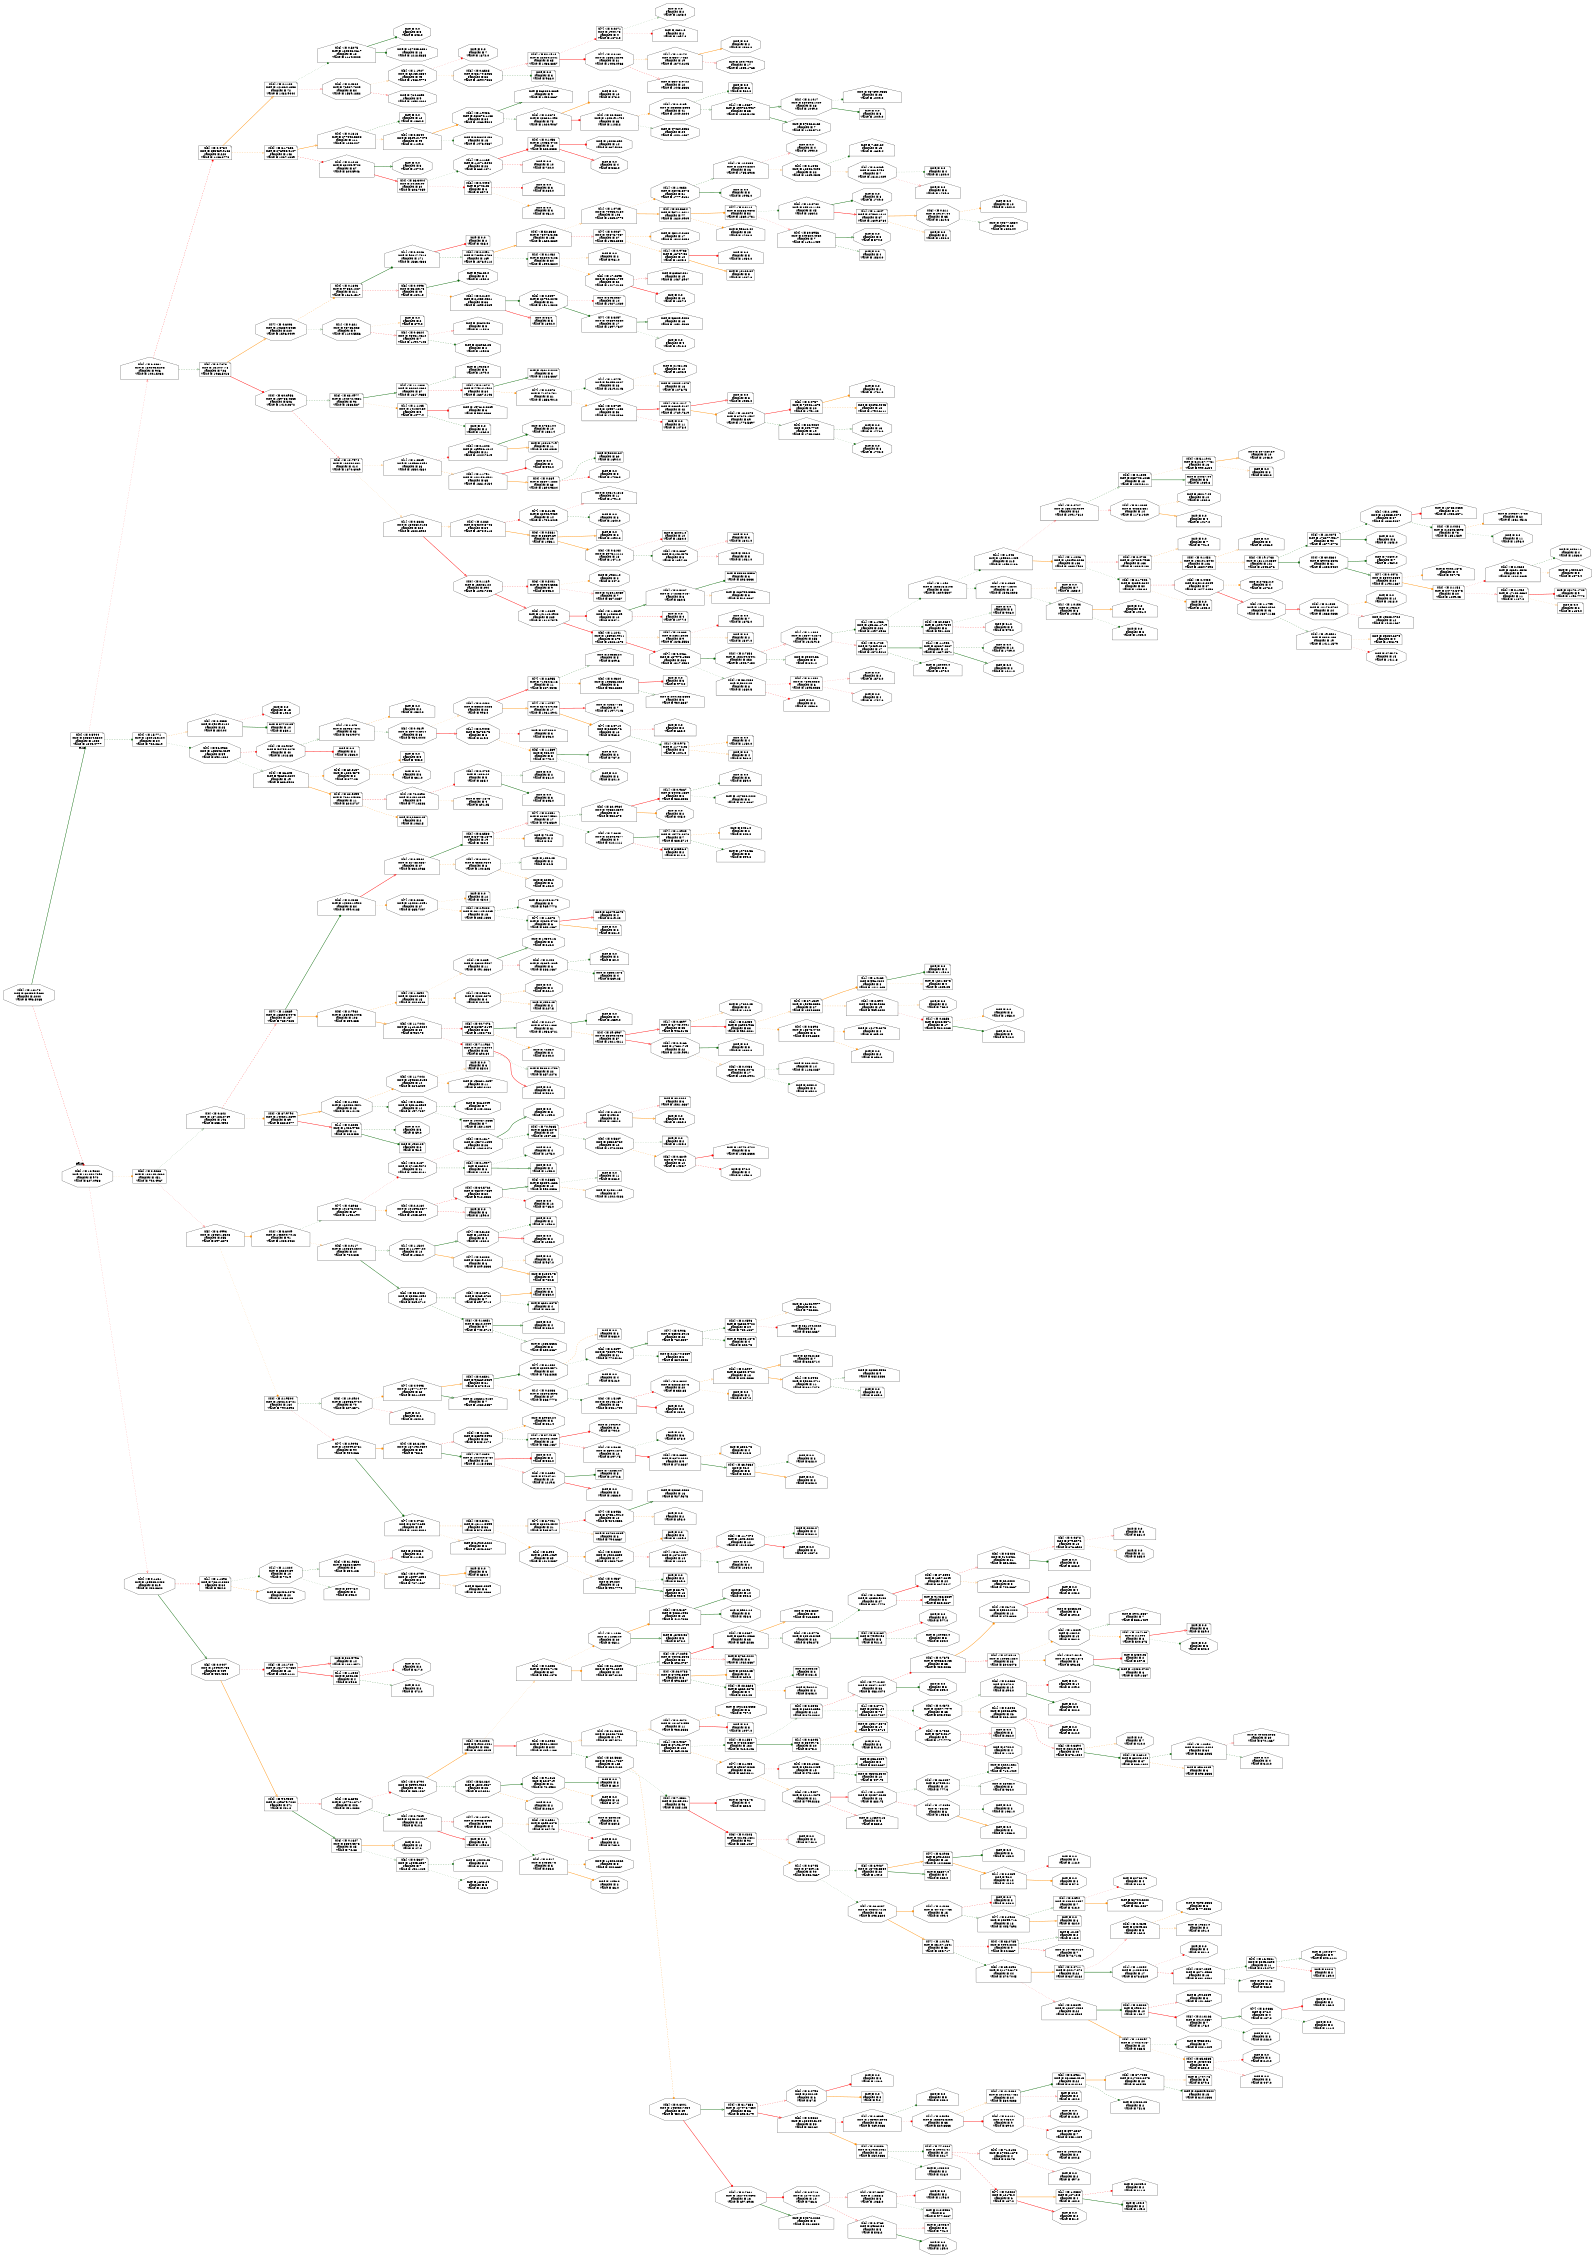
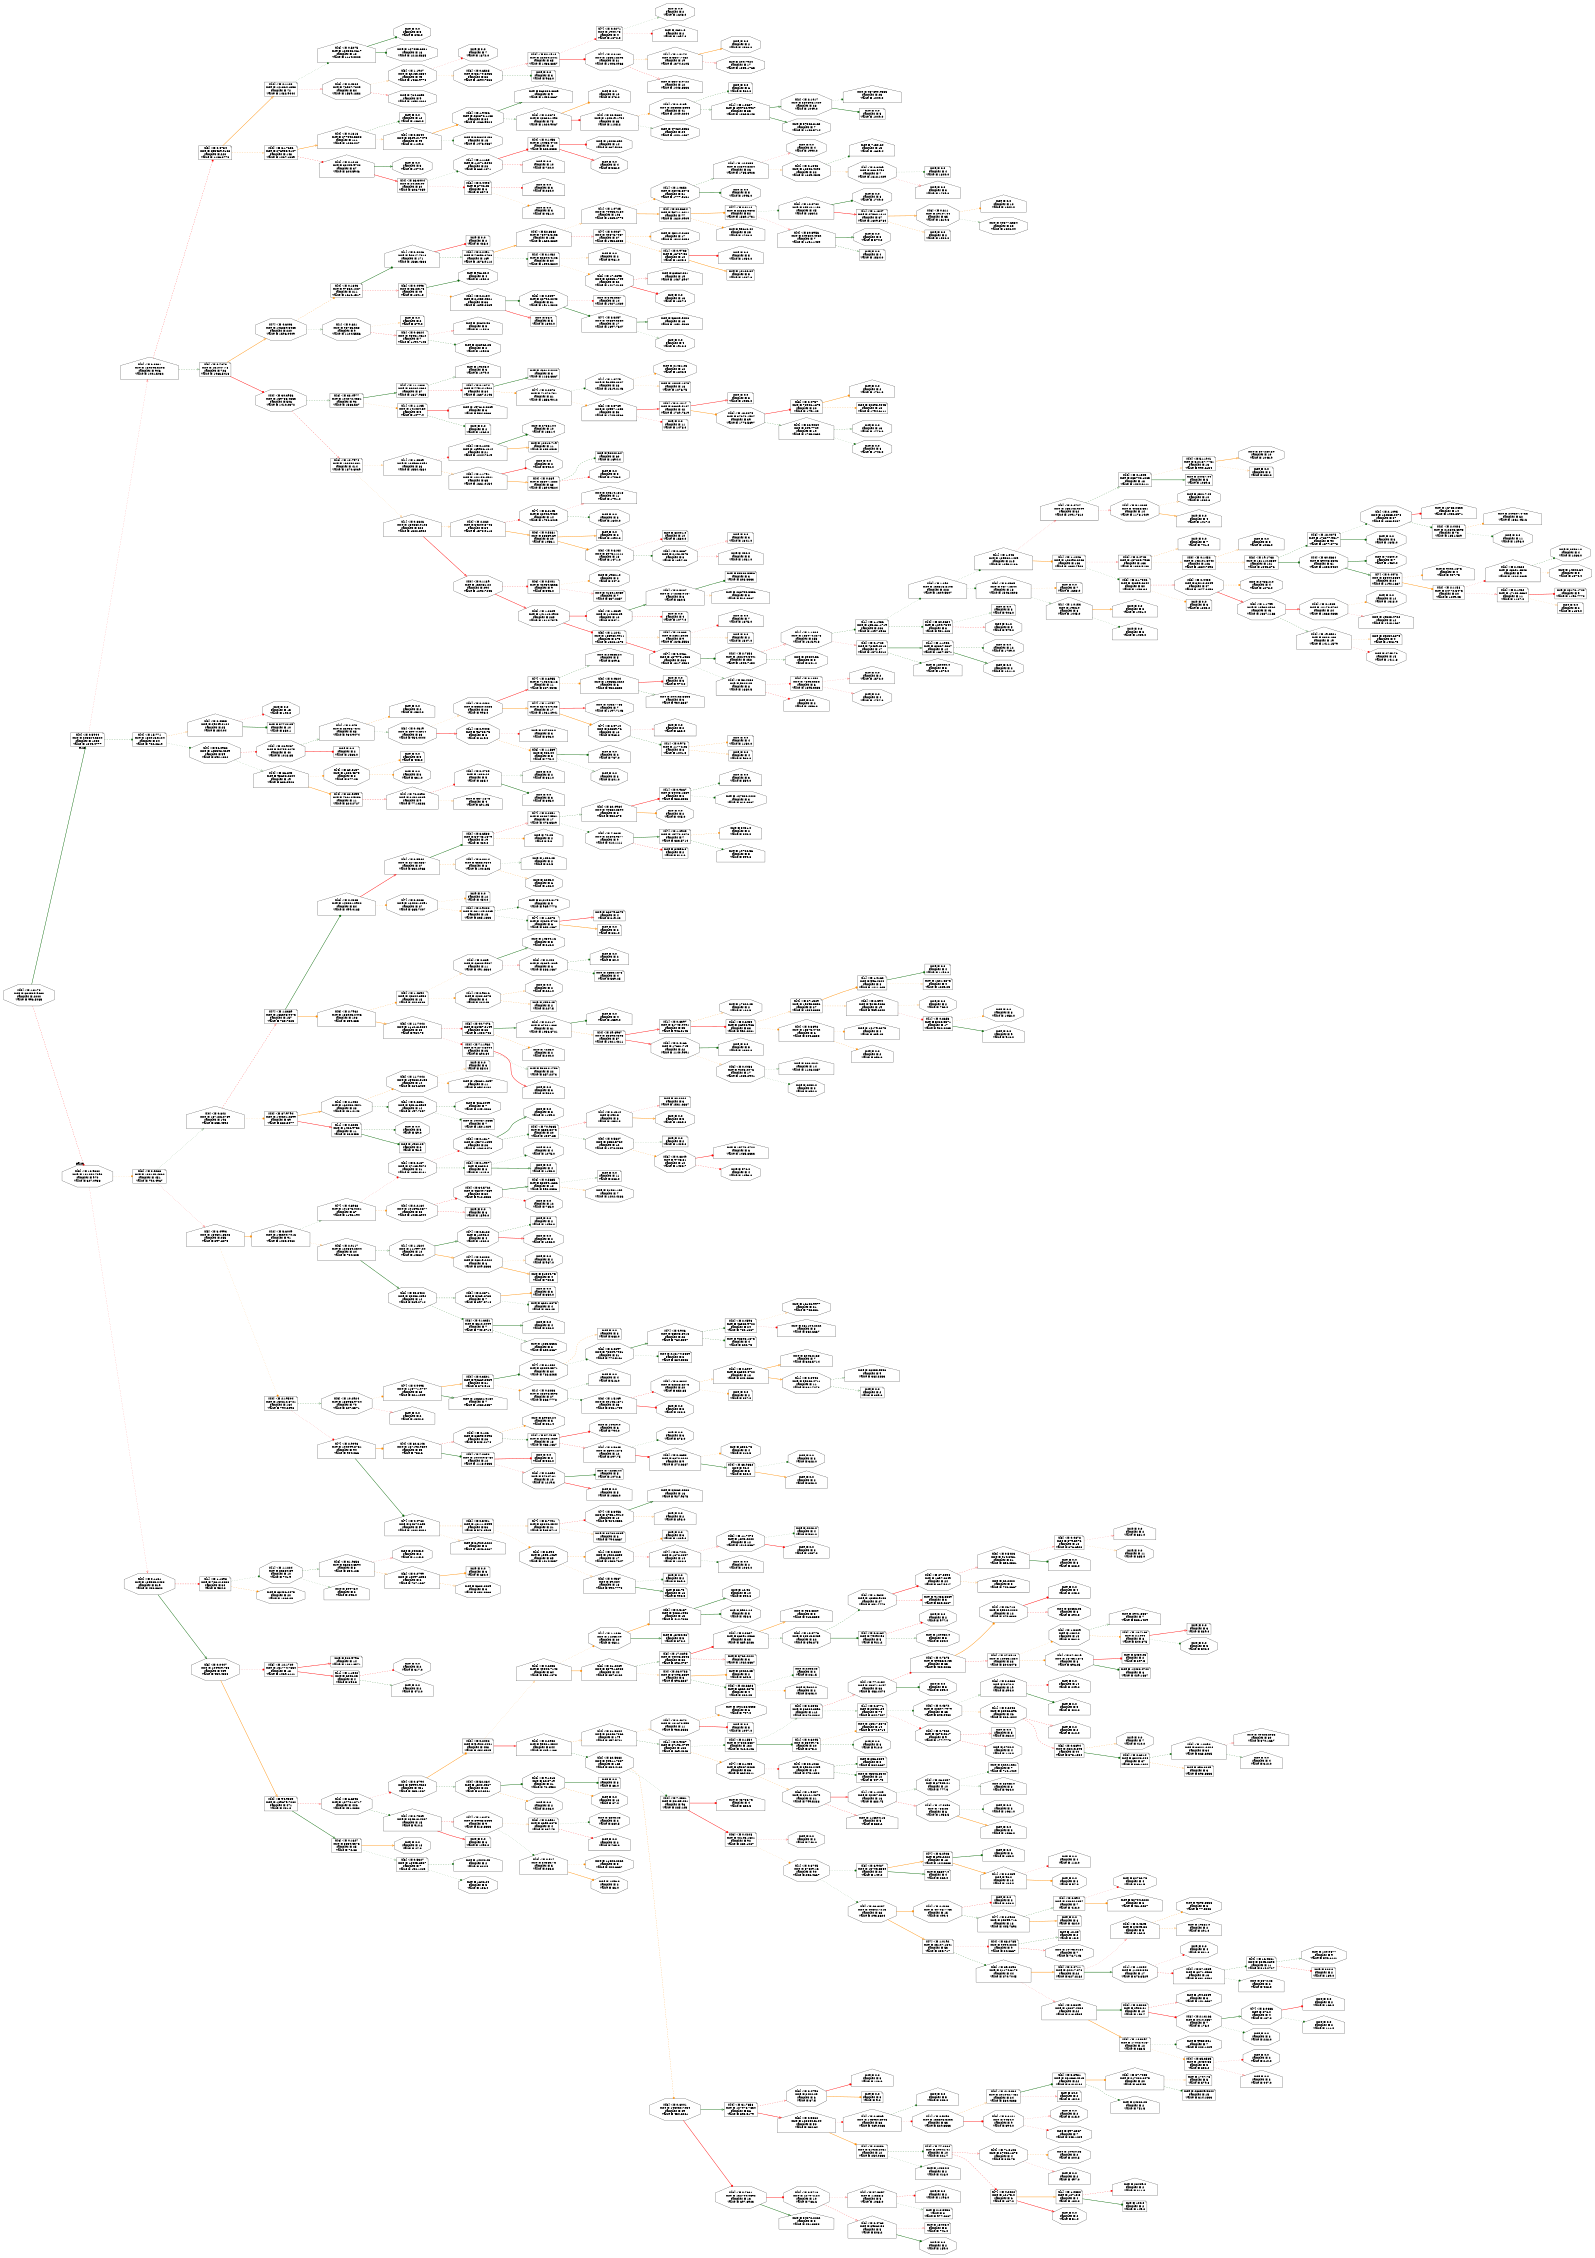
(412, 821) -> none
